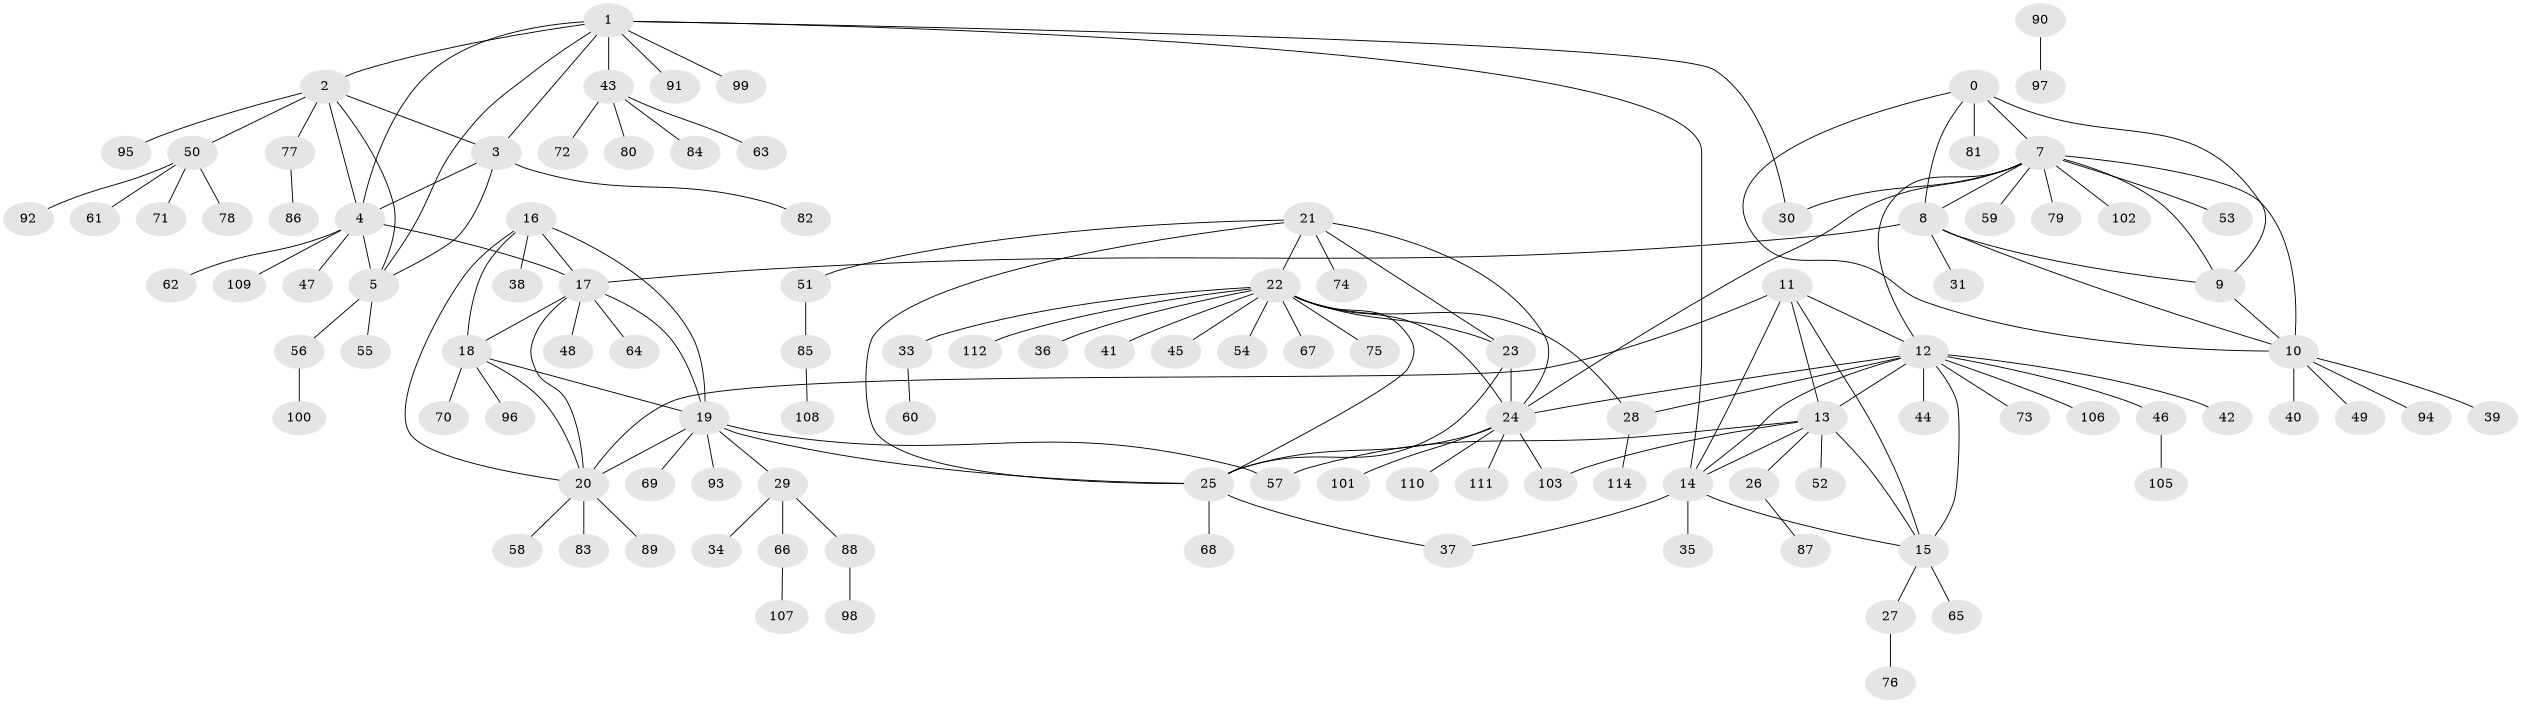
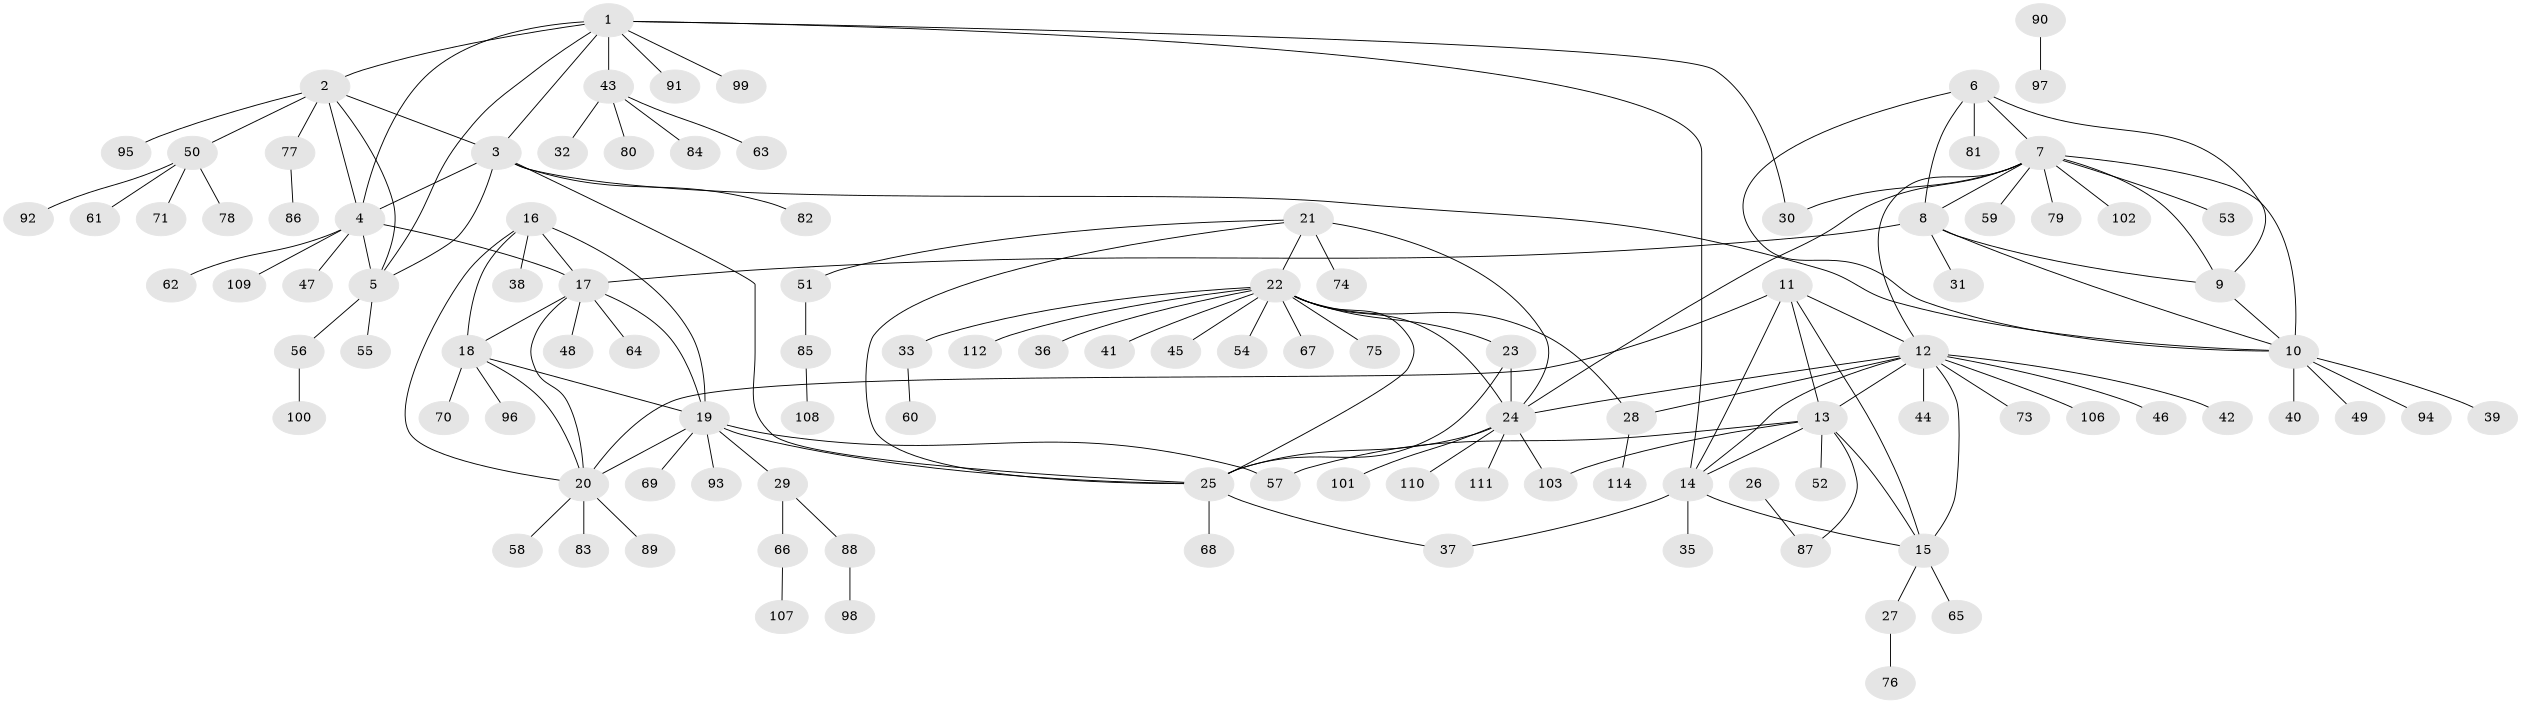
(1974, 87) -> (1974, 87)
(563, 153) -> (563, 153)
none -> (1399, 207)
(1410, 285) -> none
none -> (758, 415)
(1788, 451) -> (1857, 489)
(2161, 484) -> none
(716, 551) -> none
